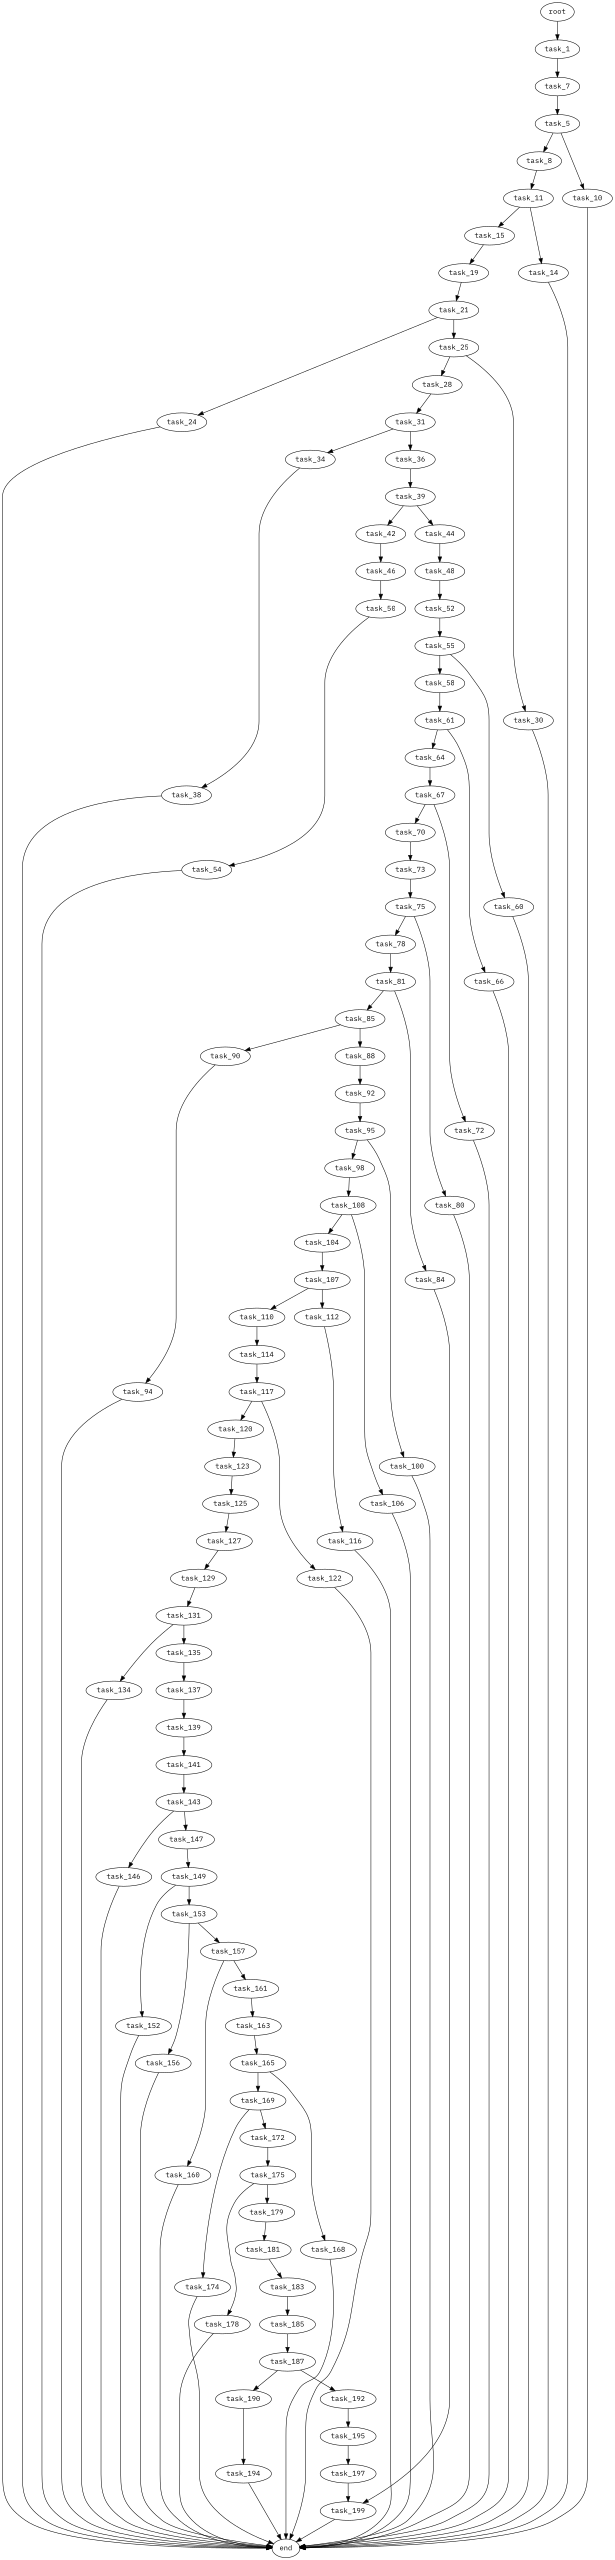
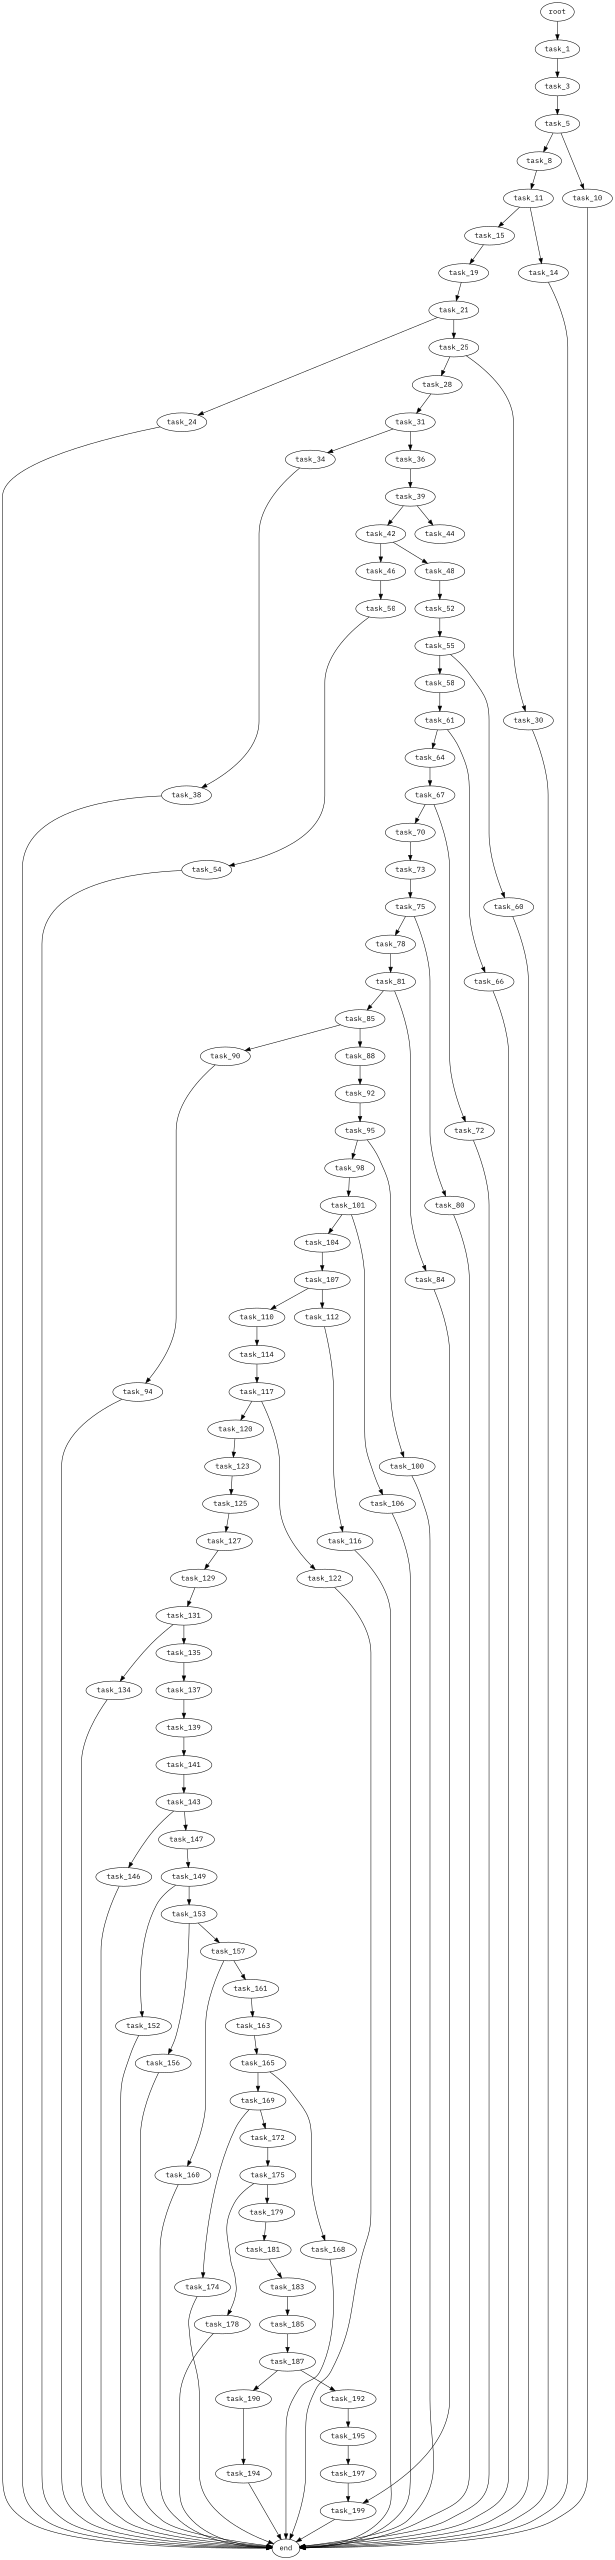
(557, 87) -> (557, 87)
(440, 550) -> (408, 551)
(348, 1206) -> (348, 1206)
